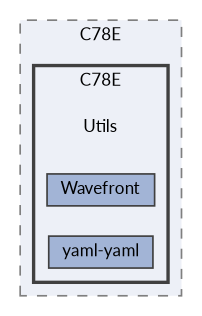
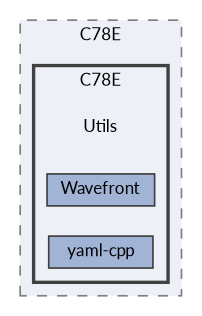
(101, 252) -> (101, 252)
